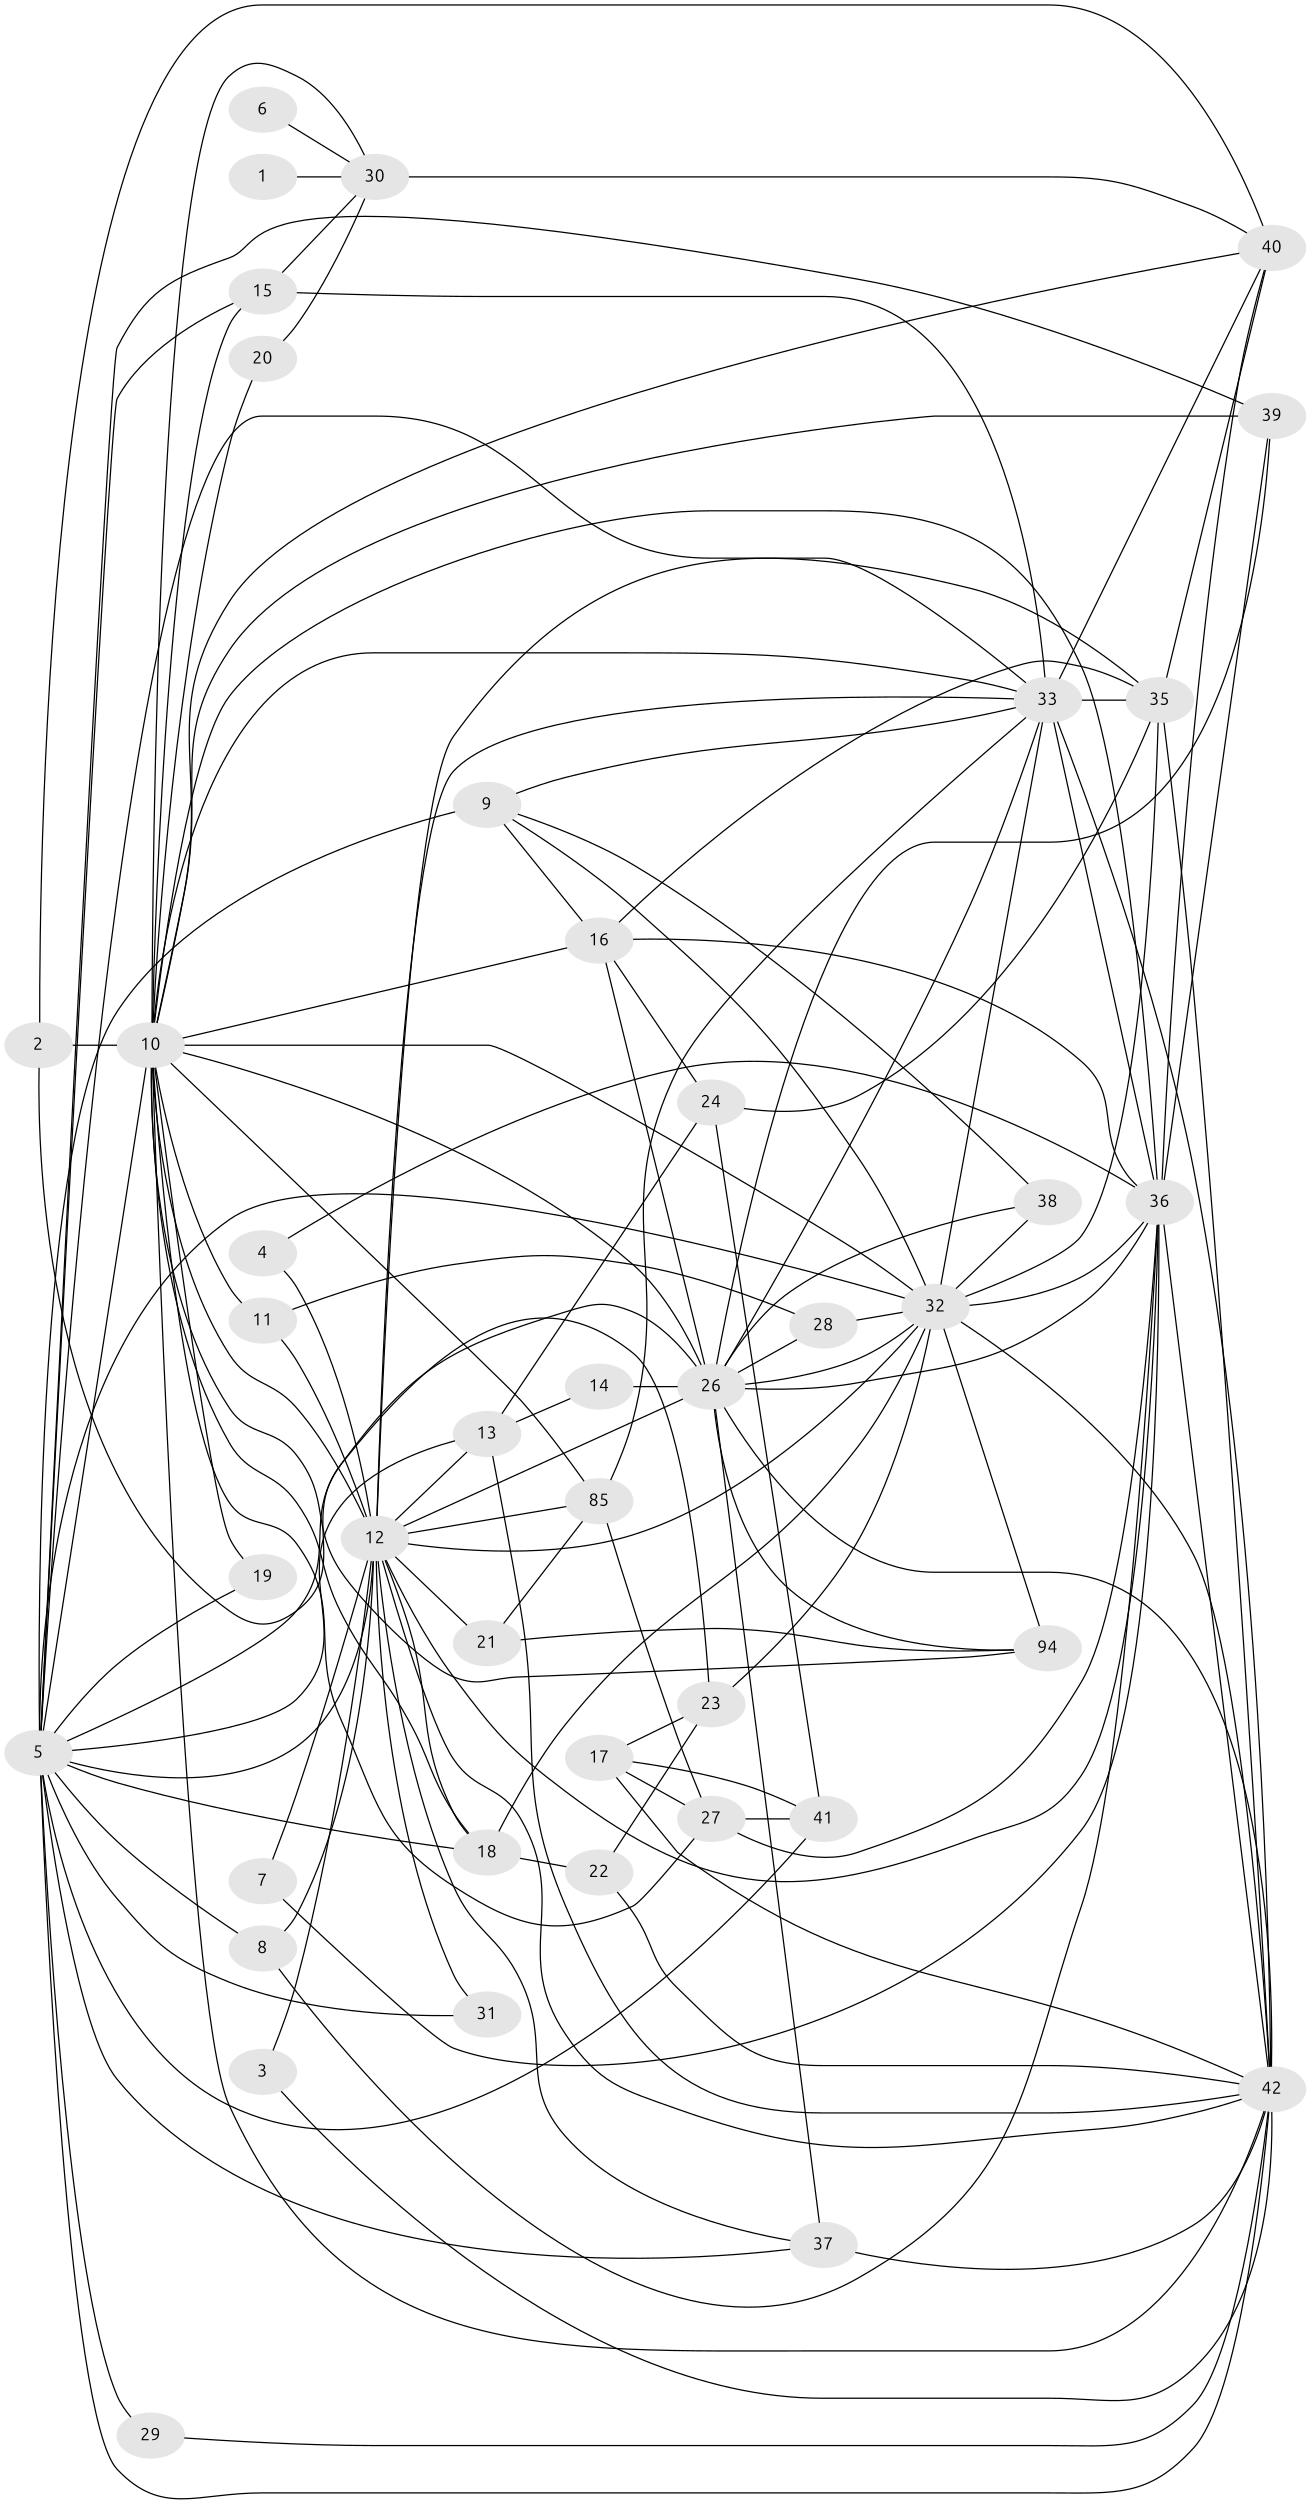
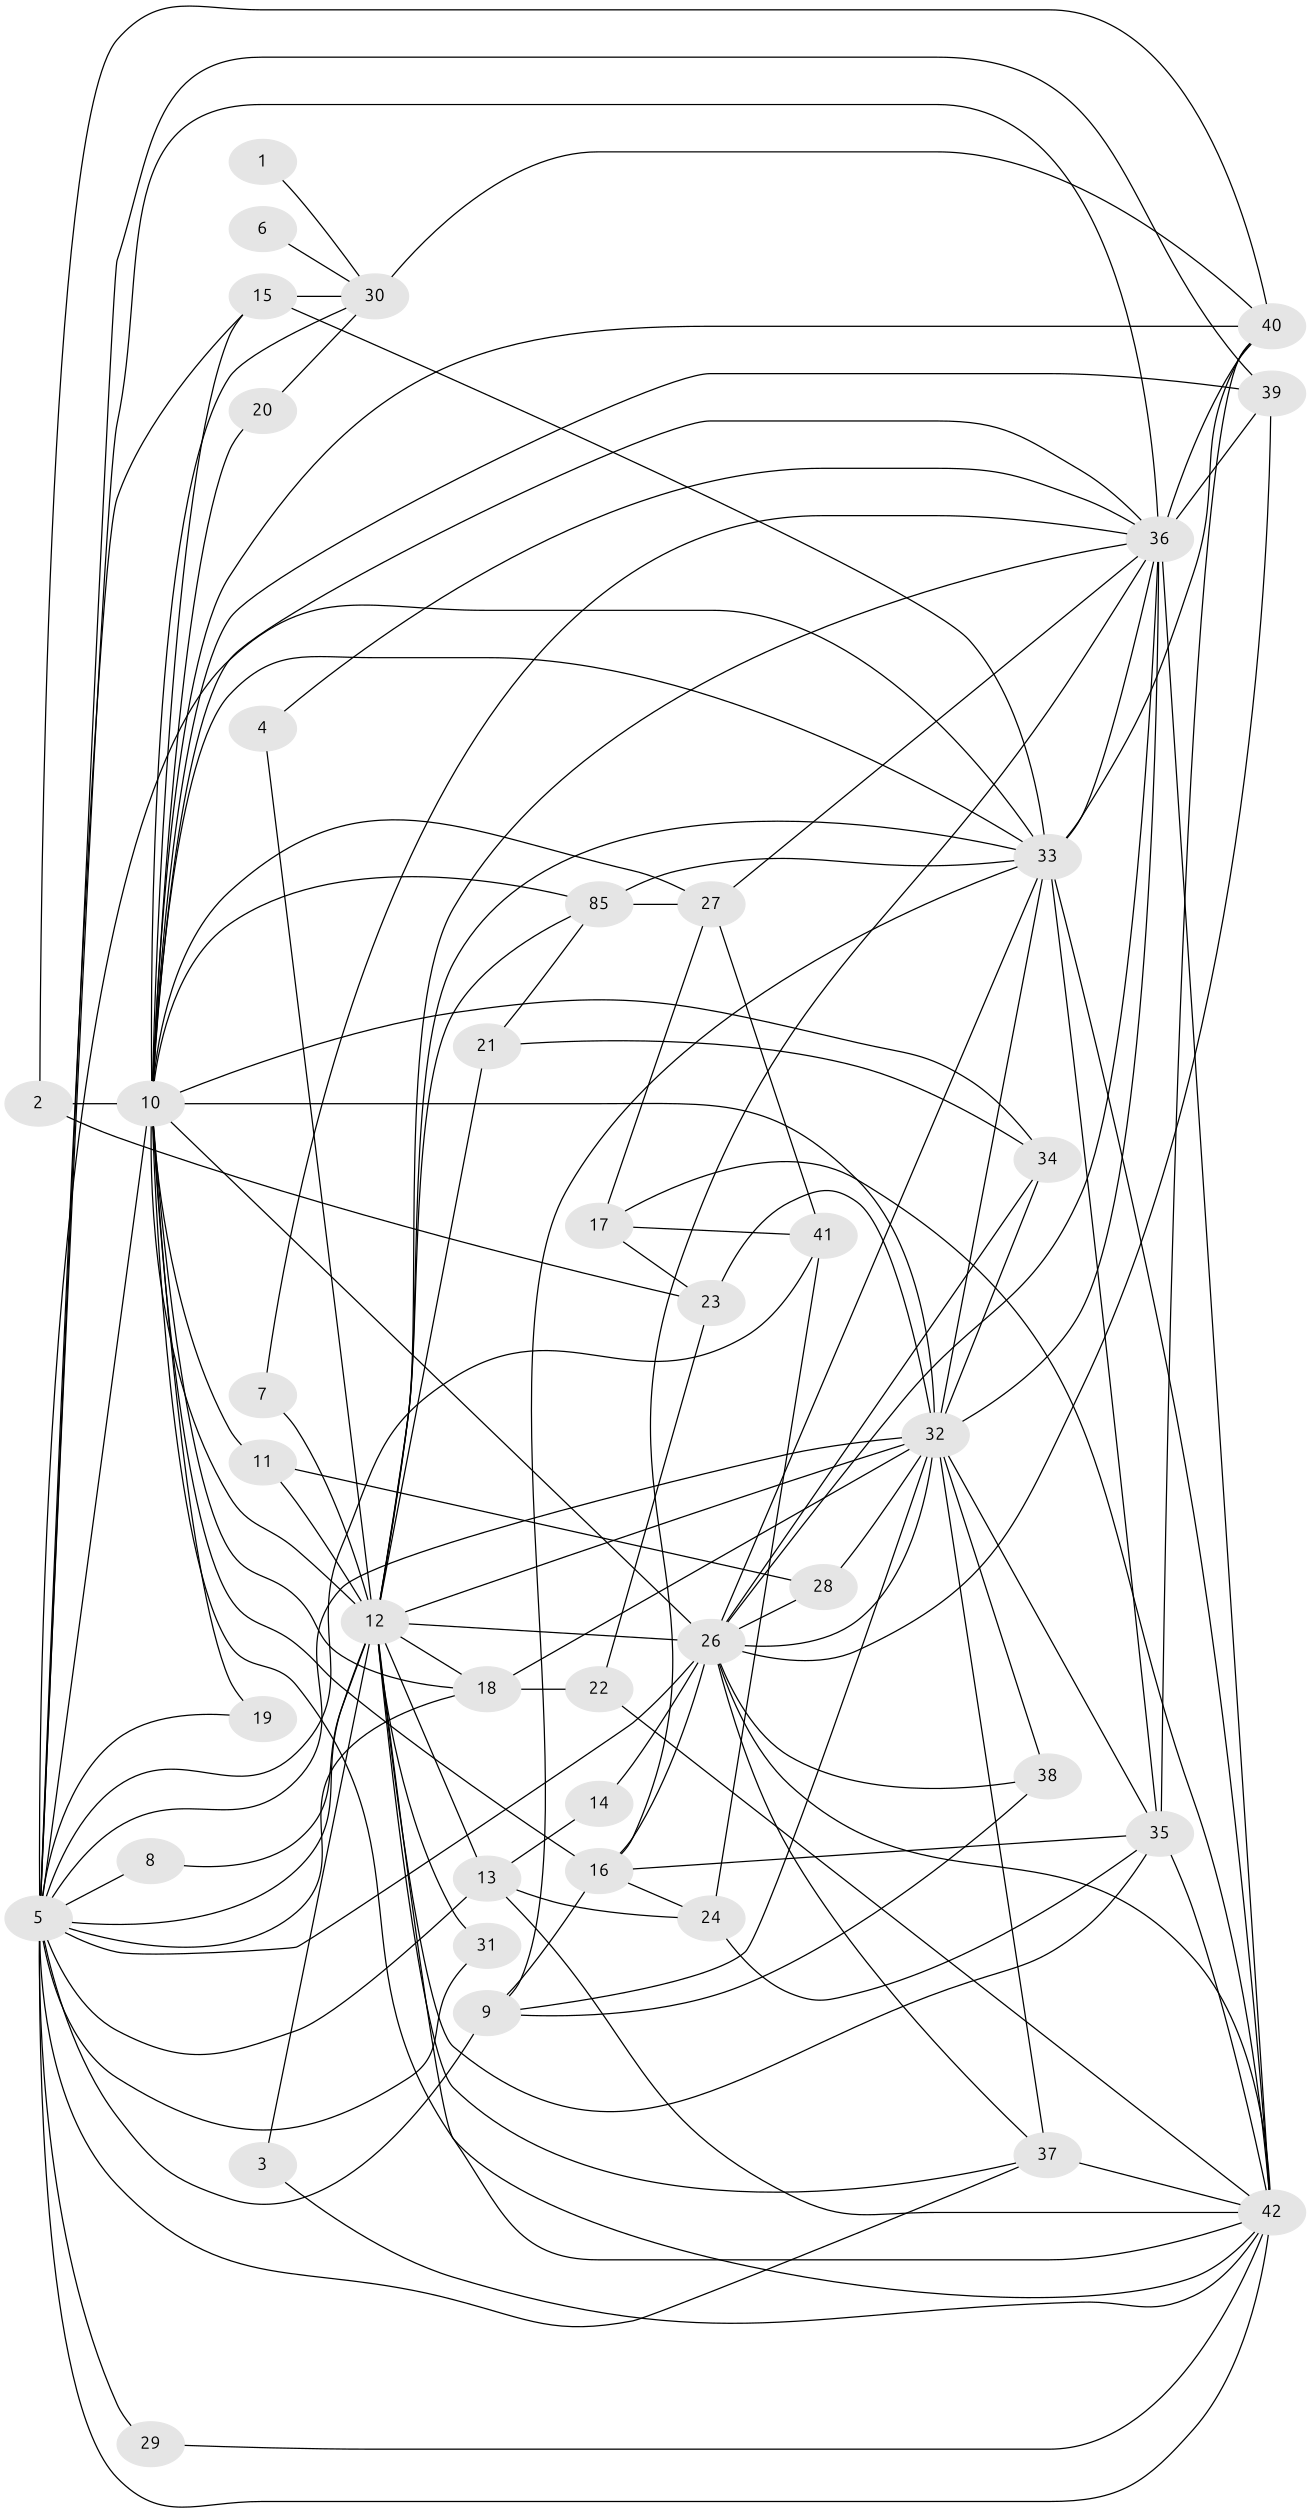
(1048, 1648) -> (1048, 1160)
(1229, 1686) -> (992, 1795)
(984, 2170) -> (125, 373)
